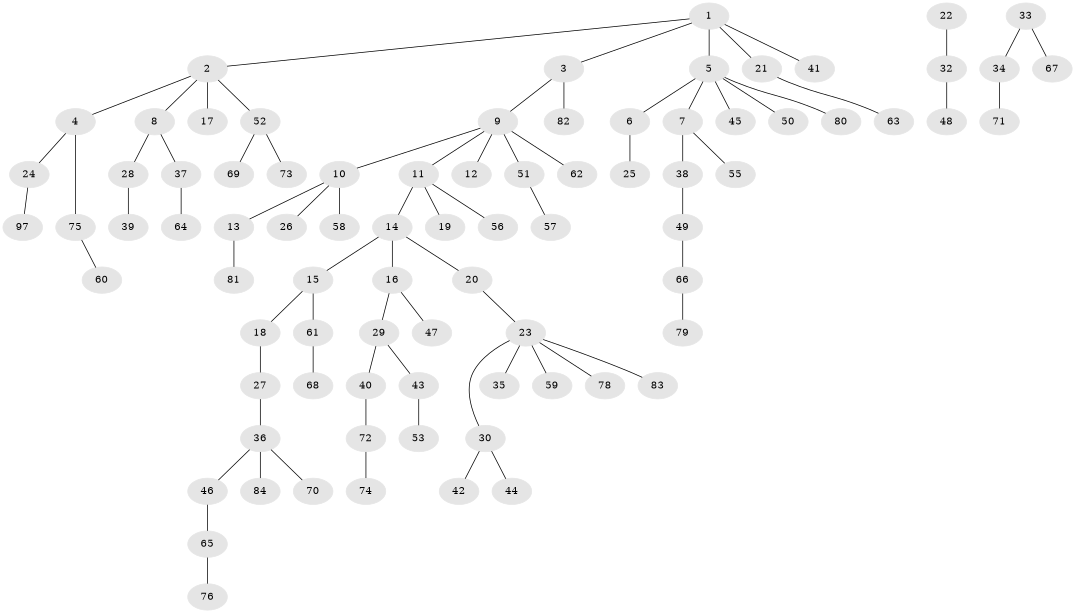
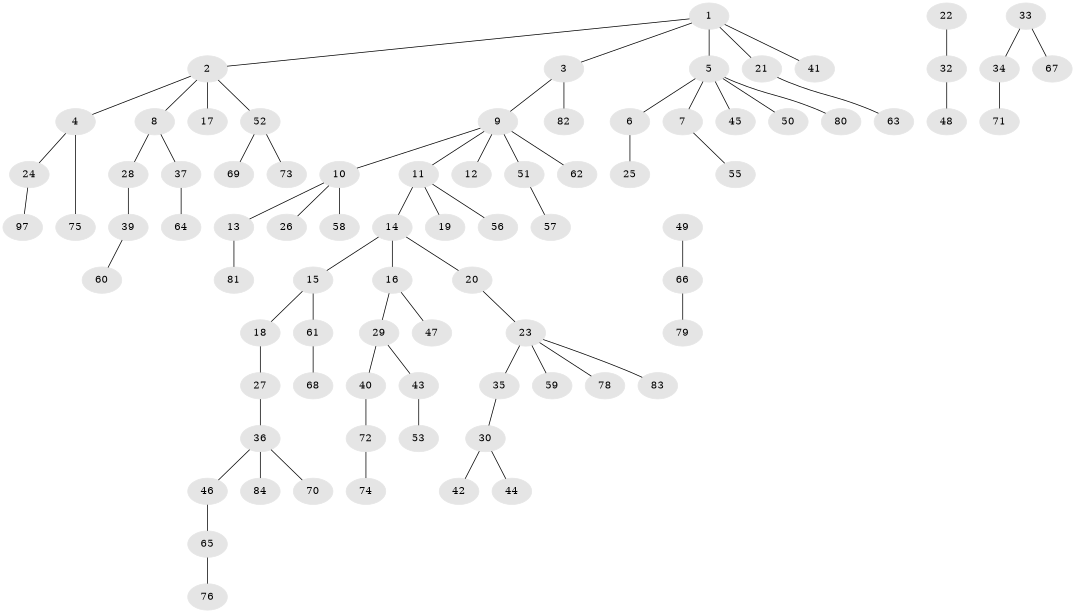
(683, 175) -> none
(89, 254) -> (115, 254)
(472, 375) -> (492, 412)
